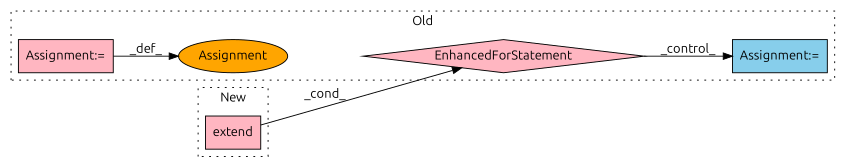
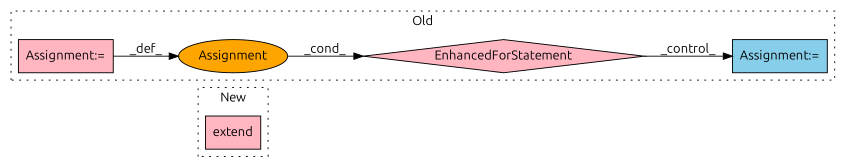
(357, 98) -> (321, 56)
